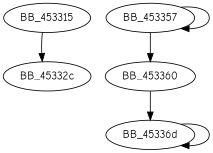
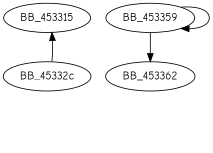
(150, 18) -> (150, 18)
(42, 43) -> (53, 51)
(150, 76) -> (150, 76)
(150, 135) -> none
